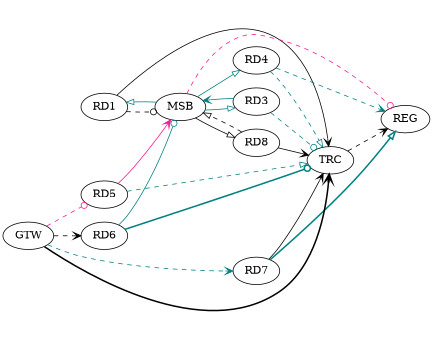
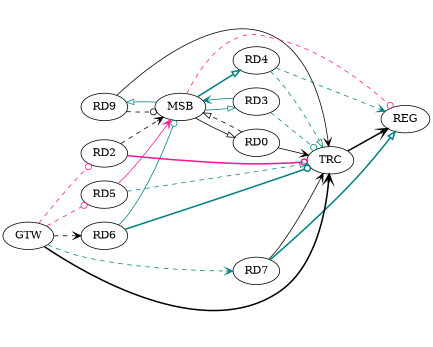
(215, 86) -> (215, 86)
(104, 107) -> (104, 107)
(364, 142) -> (364, 142)
(256, 143) -> (256, 143)
none -> (104, 153)
